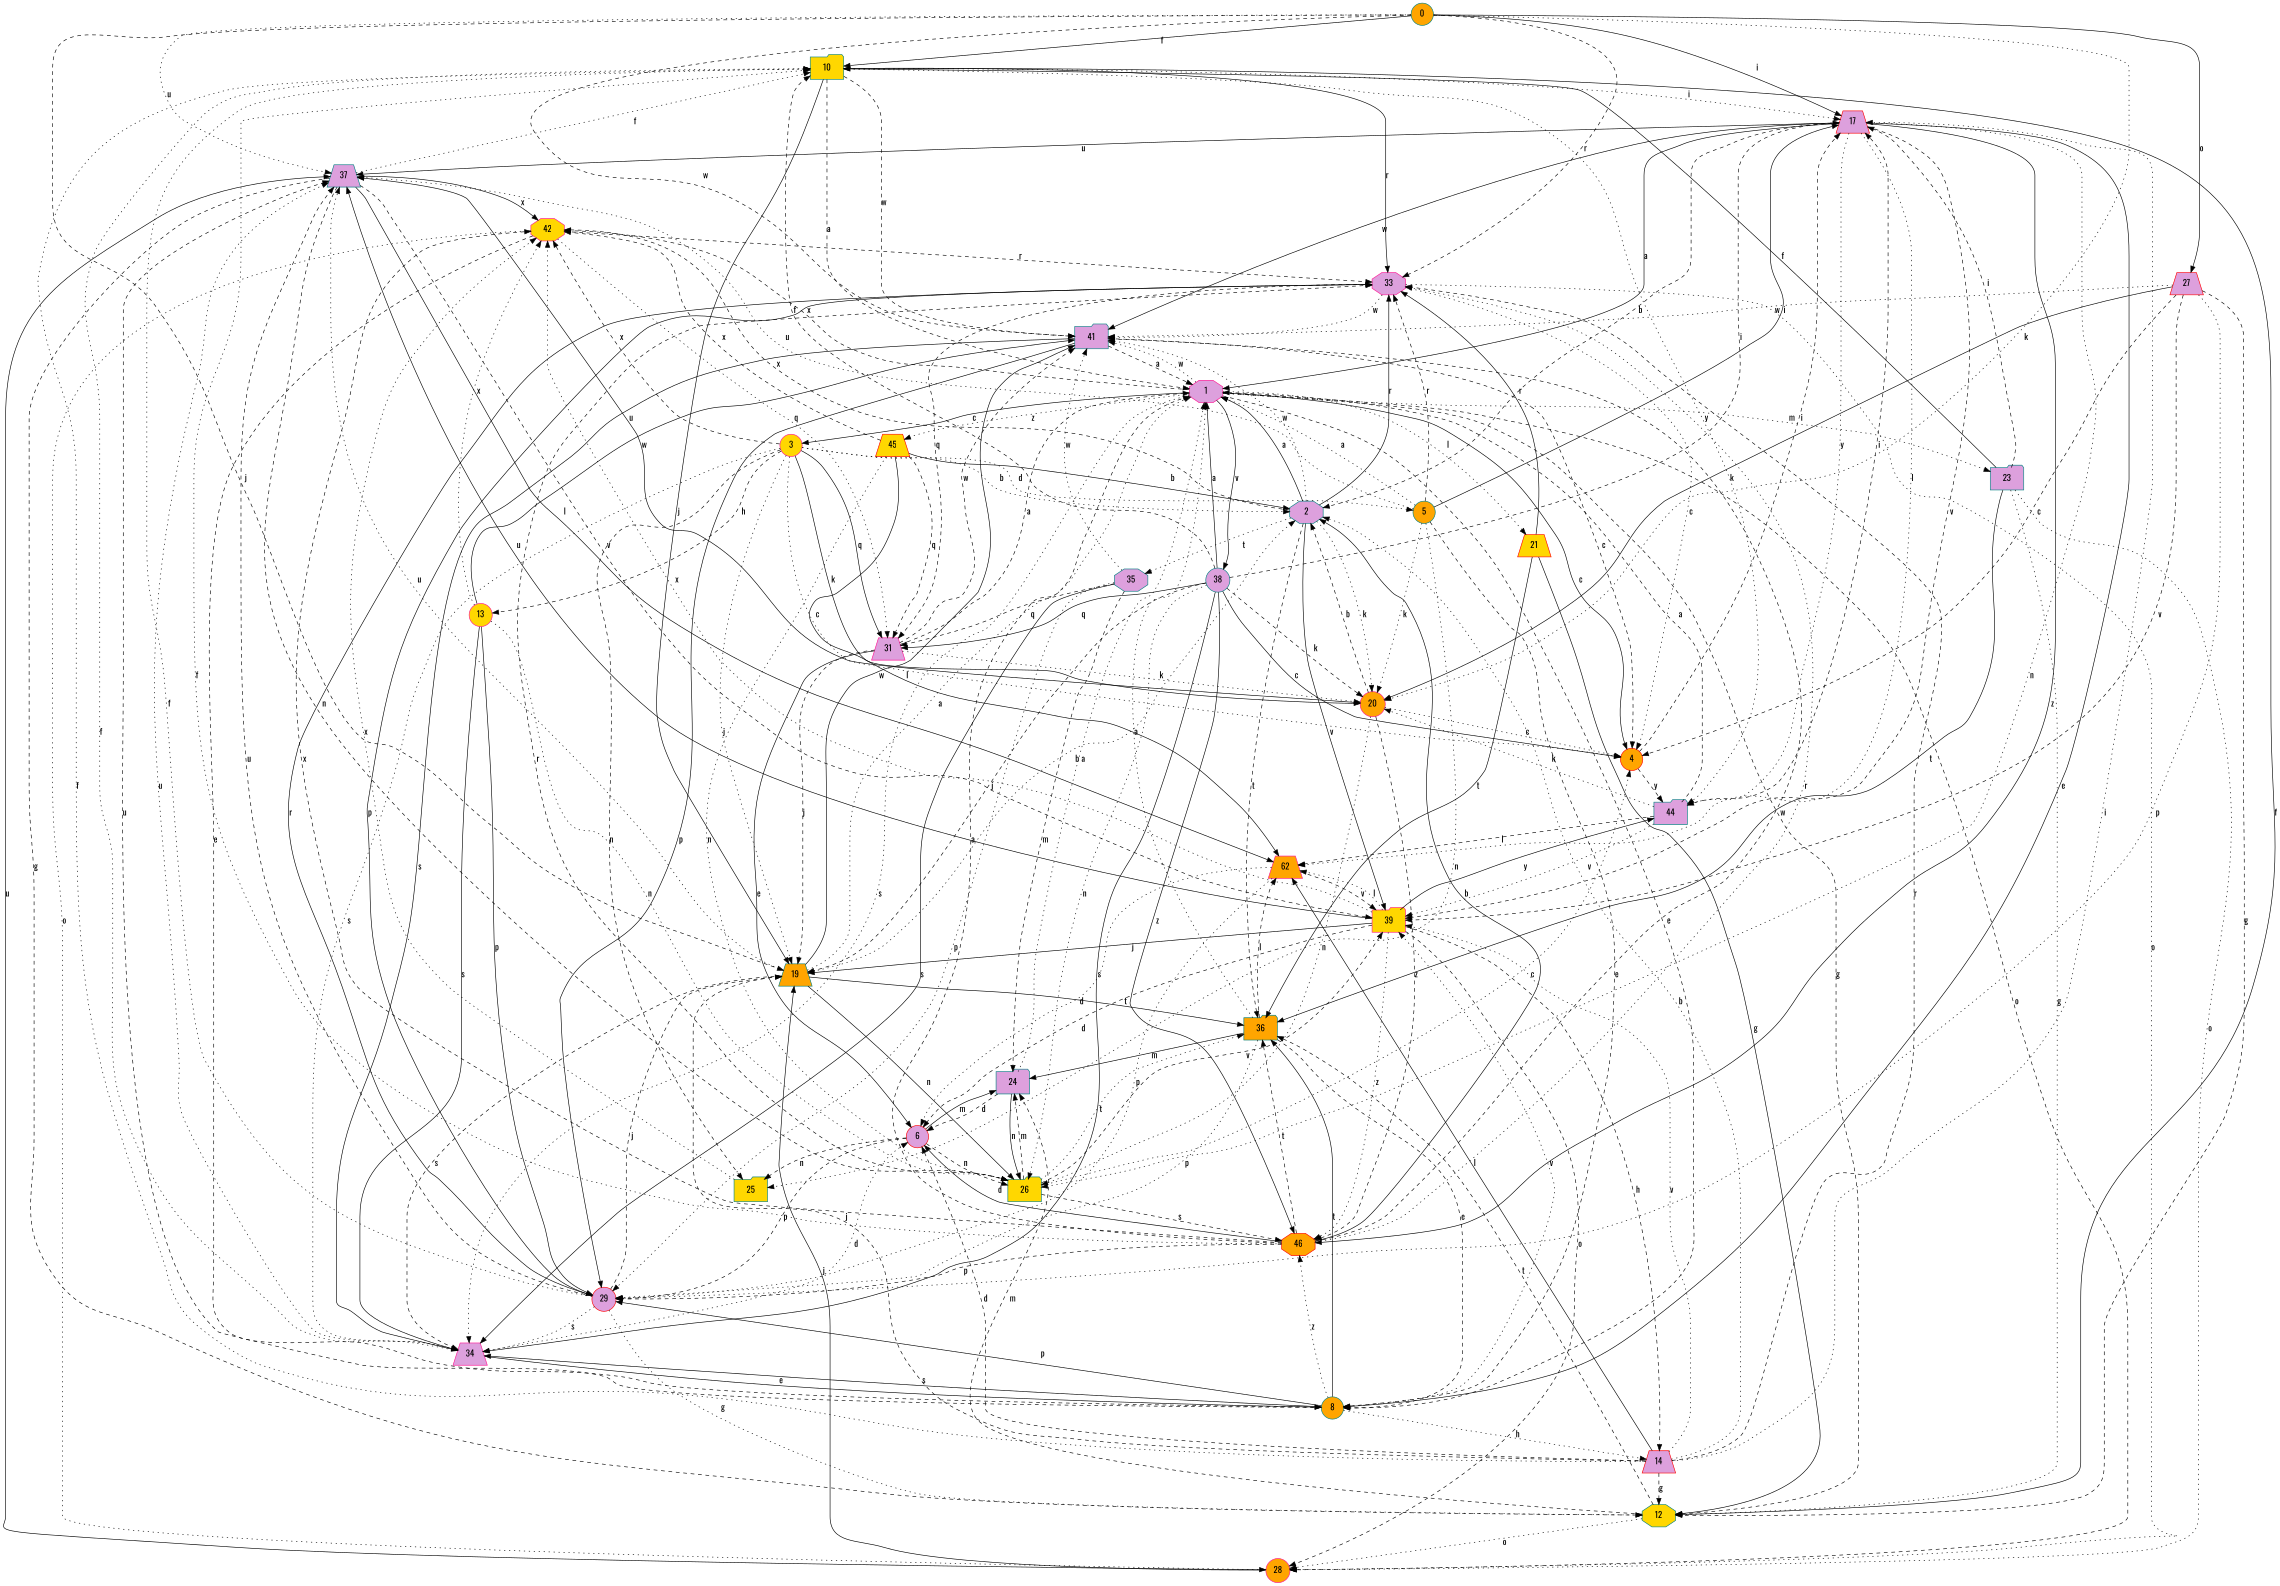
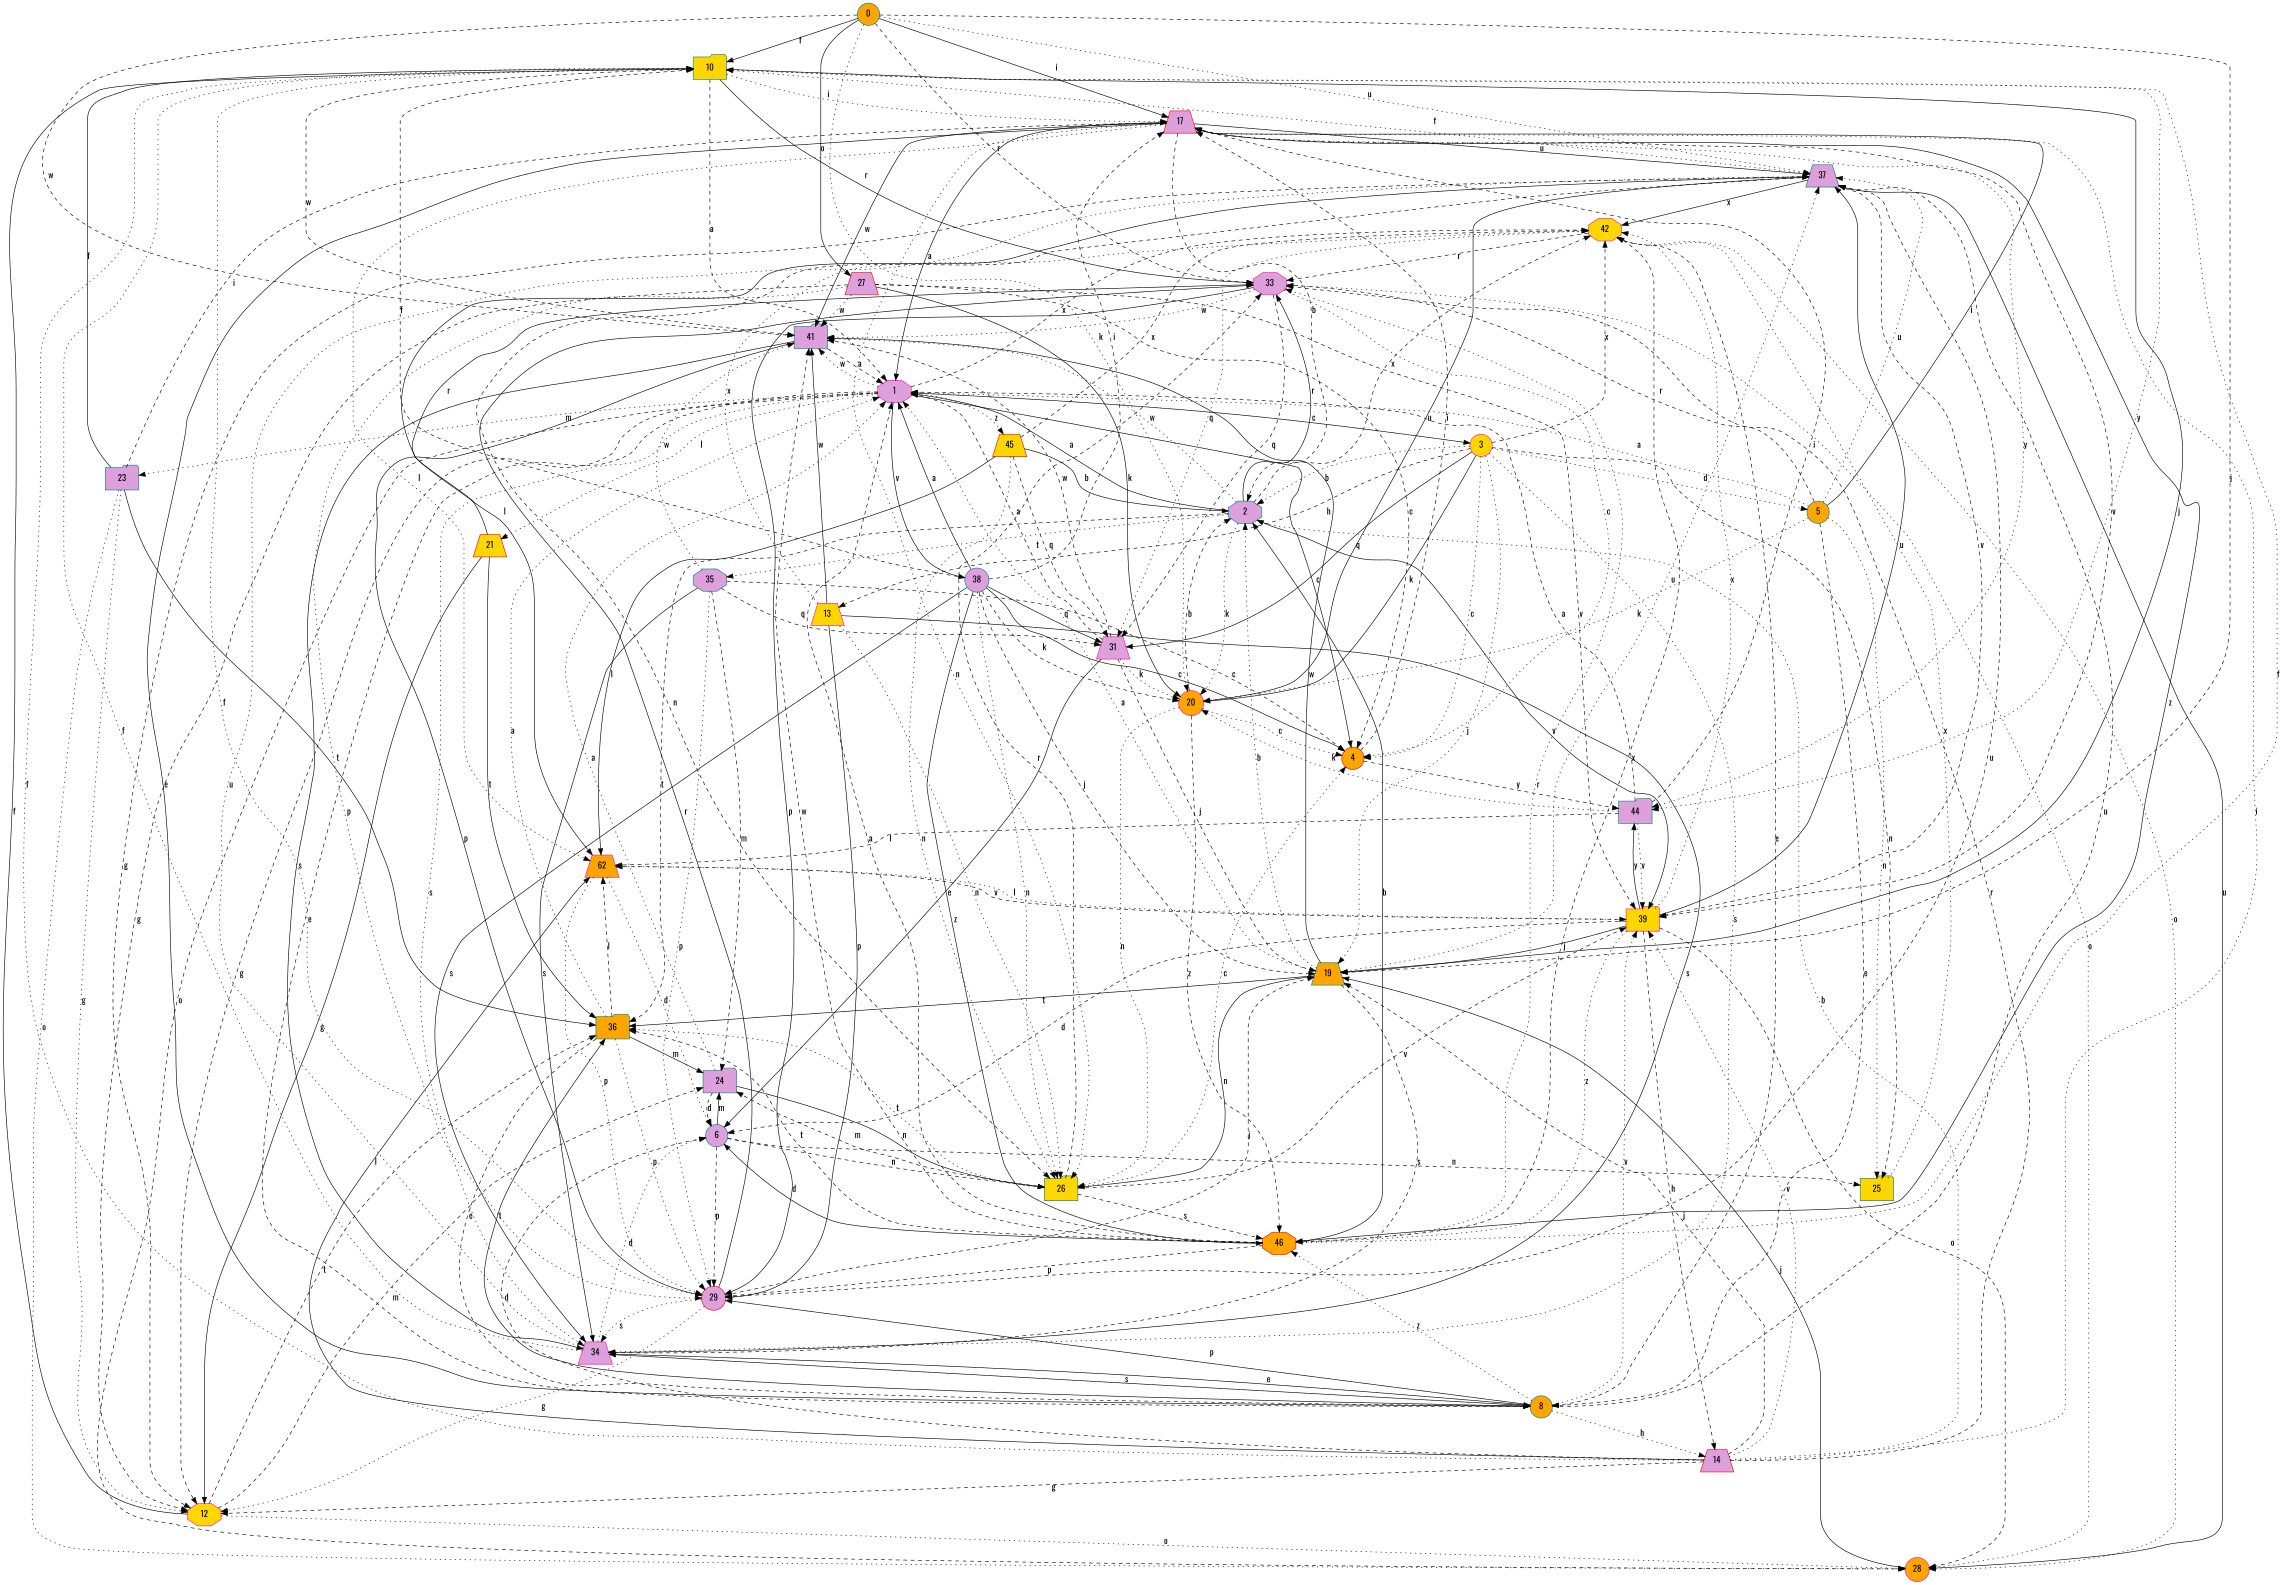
(1498, 391) -> (1050, 606)
(481, 615) -> (828, 614)
(917, 1137) -> (717, 1136)
(1659, 1516) -> (204, 1515)
